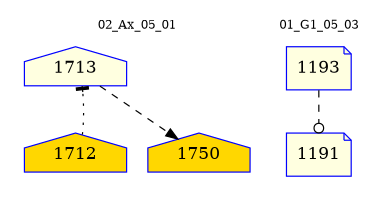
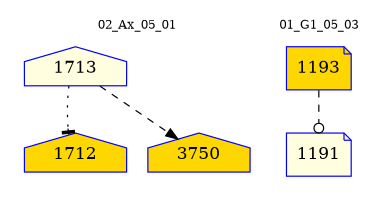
(319, 68) -> (319, 68)
(84, 113) -> (67, 107)
(199, 155) -> (199, 155)
